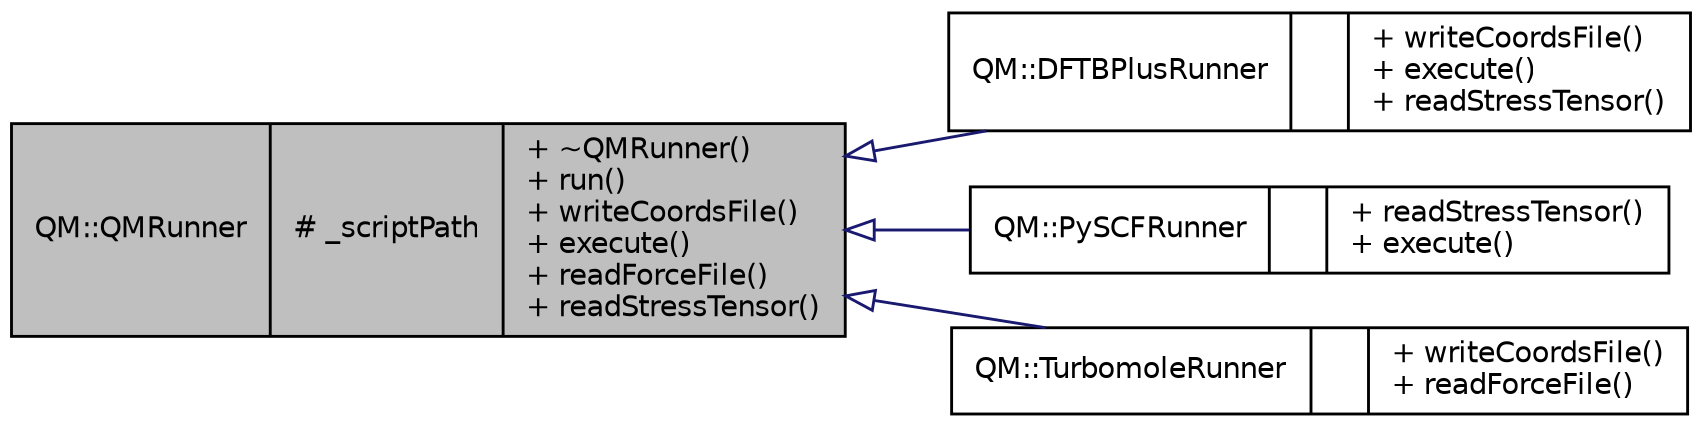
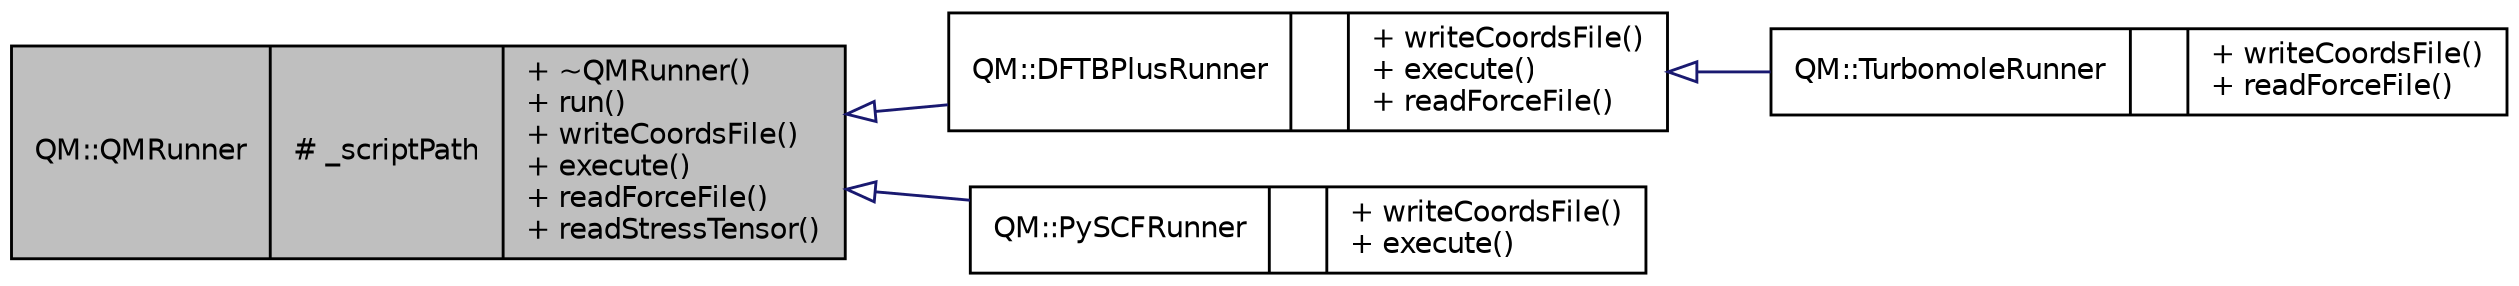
(1519, 102) -> (1494, 102)
(1498, 213) -> (1486, 213)
(960, 314) -> (1734, 72)
